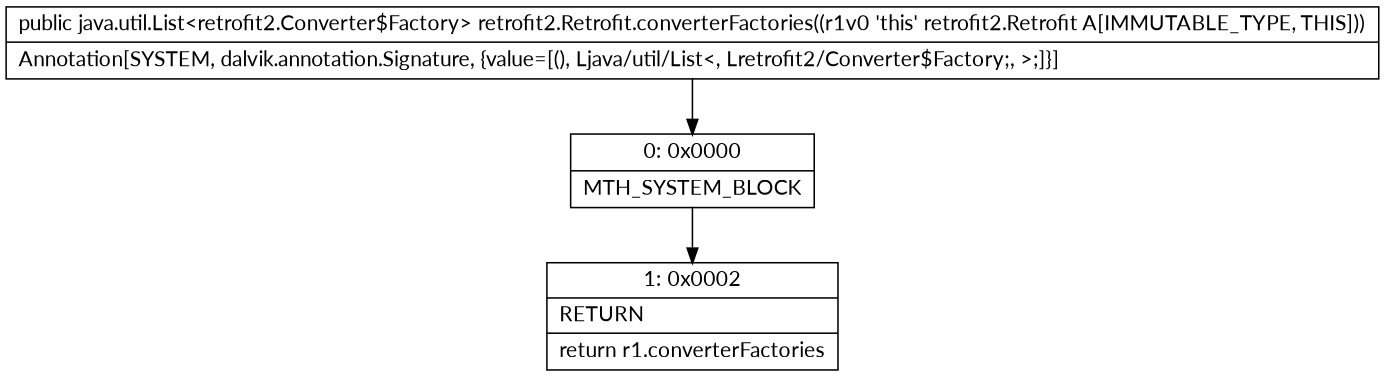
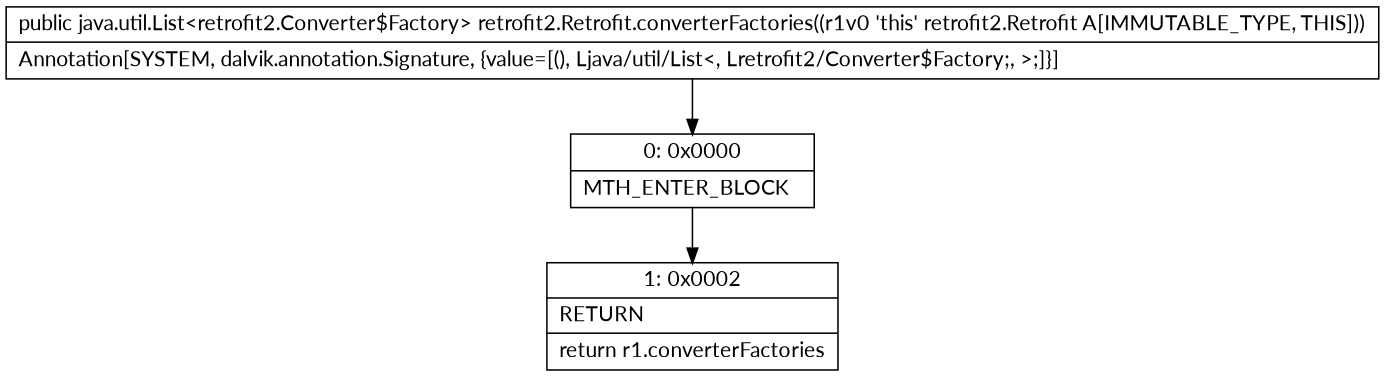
(692, 188) -> (686, 188)
